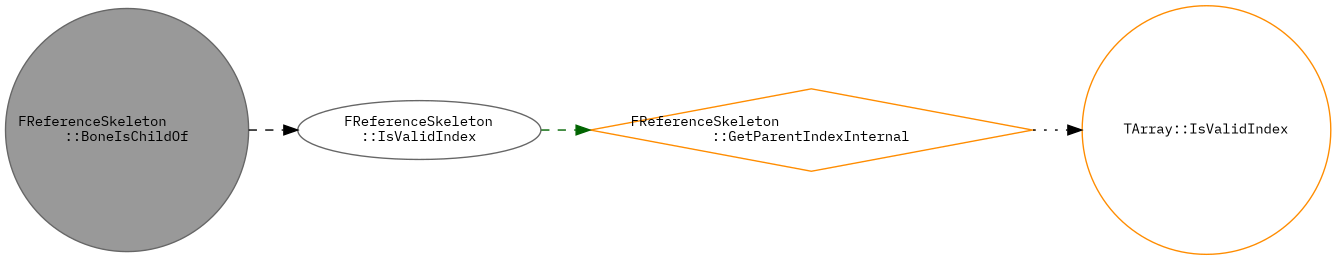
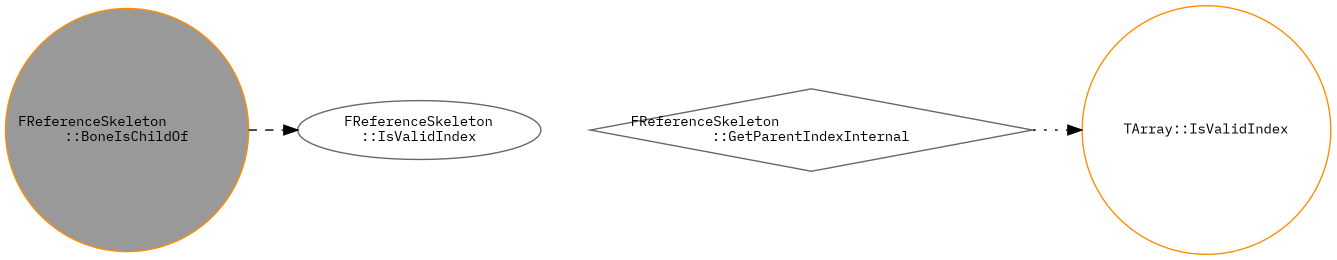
(127, 130) -> (127, 130)
(559, 130) -> none
(811, 130) -> (811, 130)
